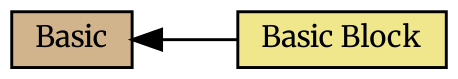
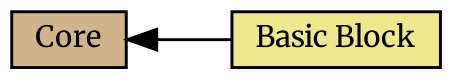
(72, 40) -> (69, 40)
